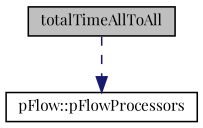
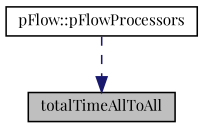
(102, 57) -> (102, 57)
